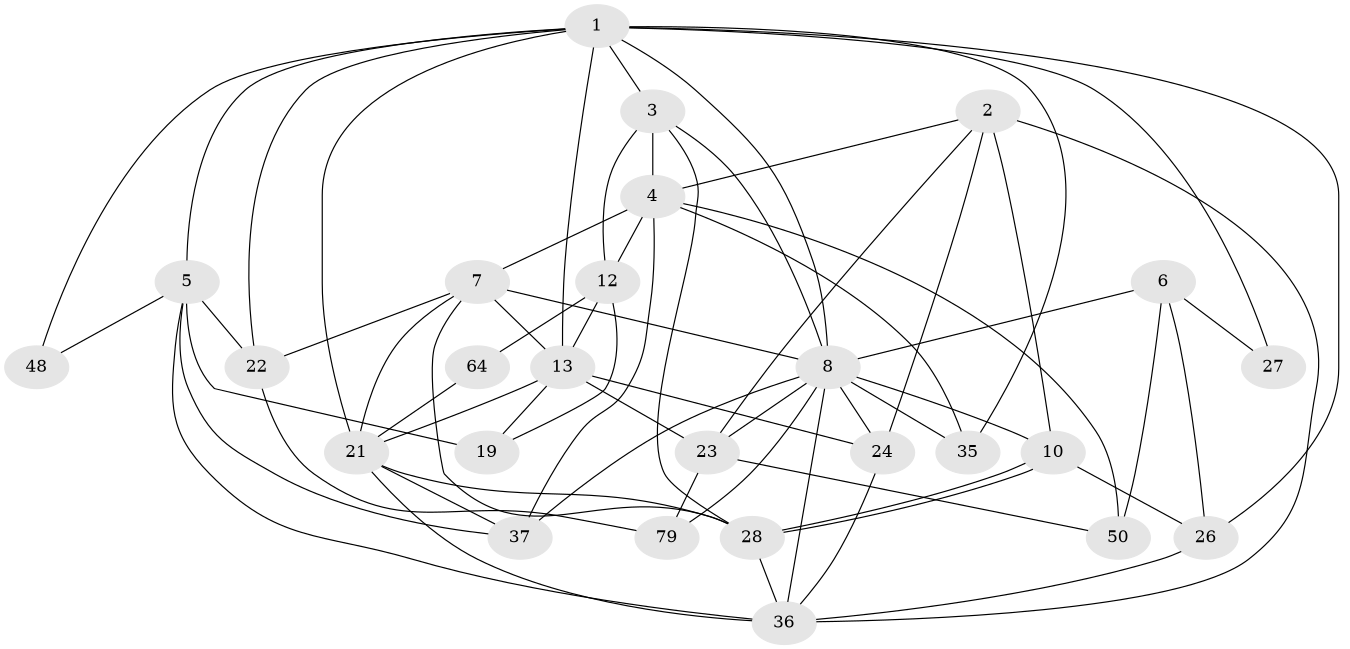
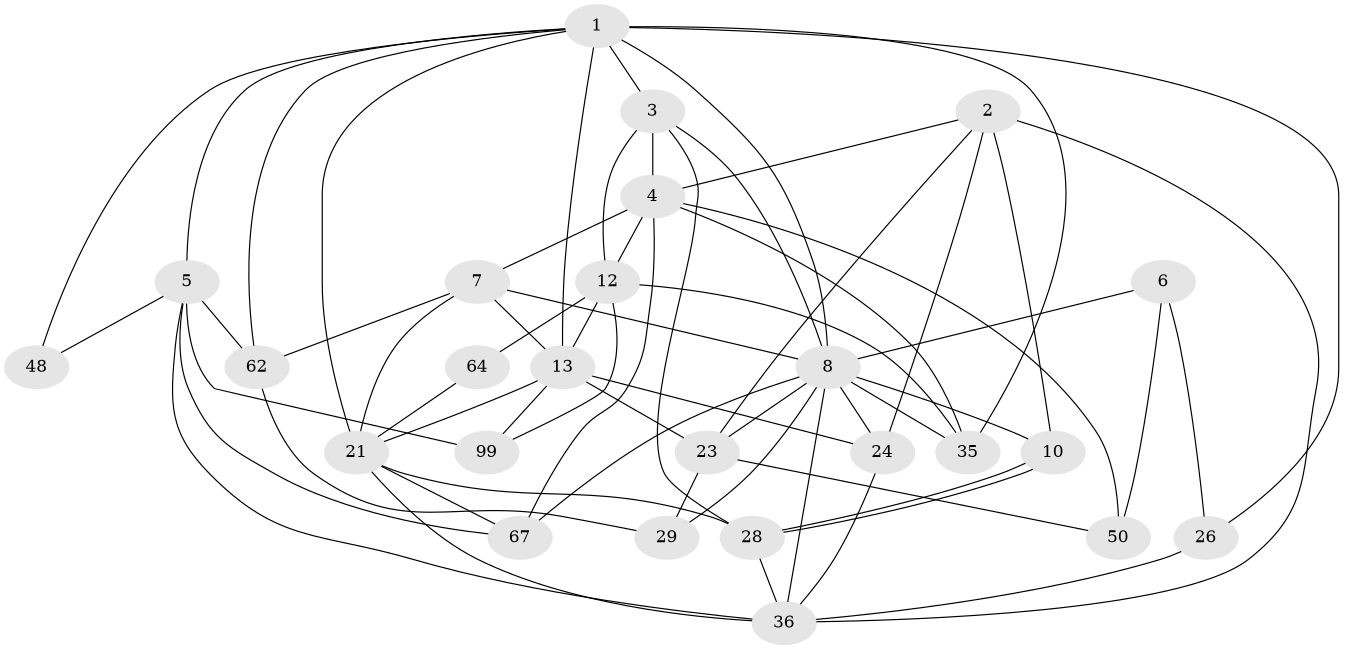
none -> (800, 315)
(257, 367) -> (257, 367)
(1274, 367) -> none
(487, 453) -> (487, 453)
(1138, 500) -> none
(481, 502) -> none
(520, 538) -> (520, 538)
(667, 538) -> (667, 538)
